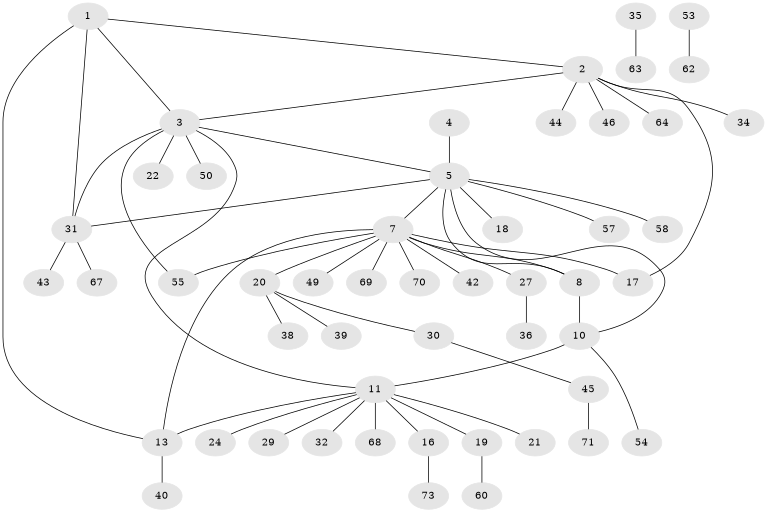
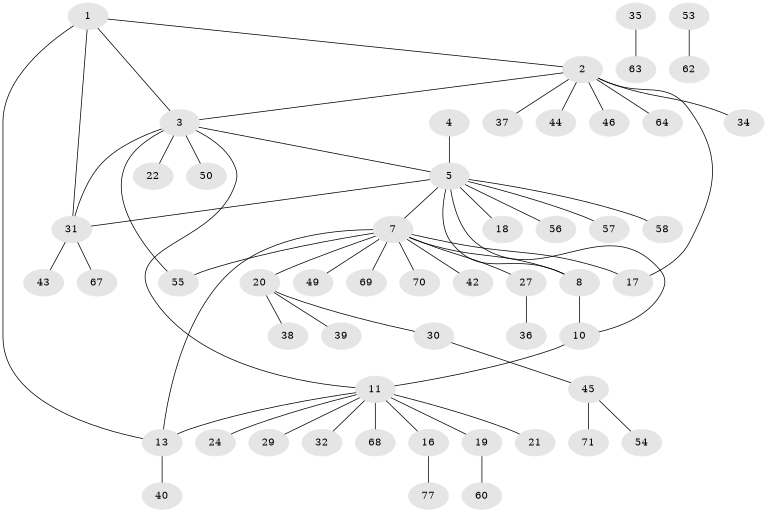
none -> (503, 123)
none -> (556, 229)
(620, 385) -> (615, 416)
(429, 496) -> (429, 496)
